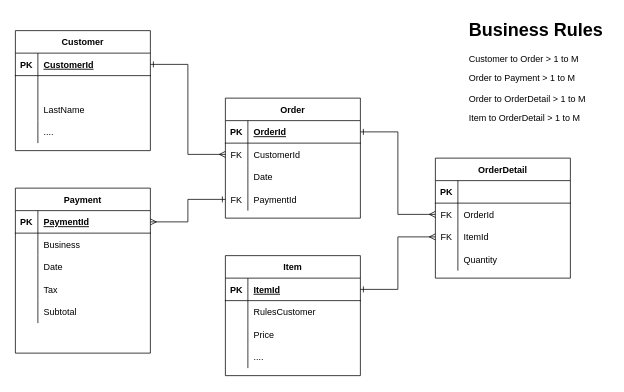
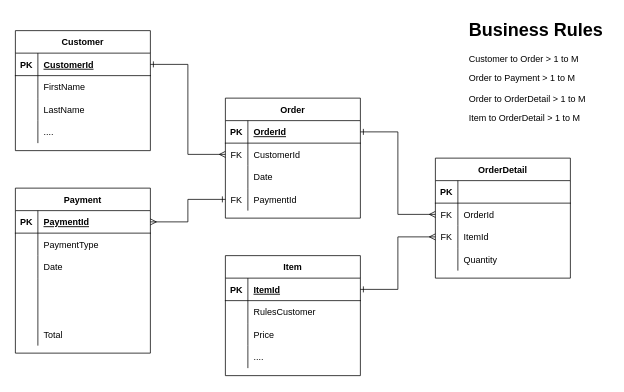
none -> (94, 87)
(62, 245) -> (71, 245)
(94, 289) -> none
(94, 312) -> none
none -> (94, 334)
